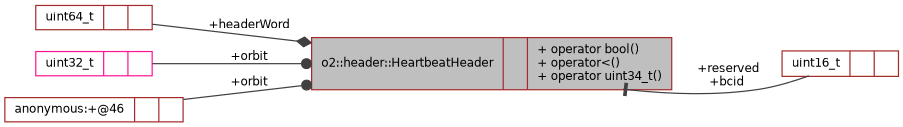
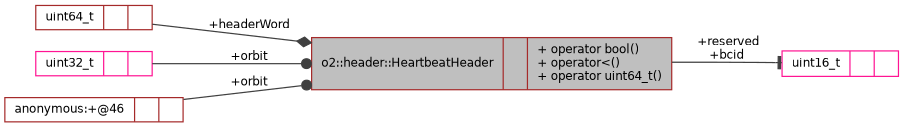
(840, 64) -> (840, 64)
(600, 76) -> (600, 76)
(720, 93) -> (724, 62)
